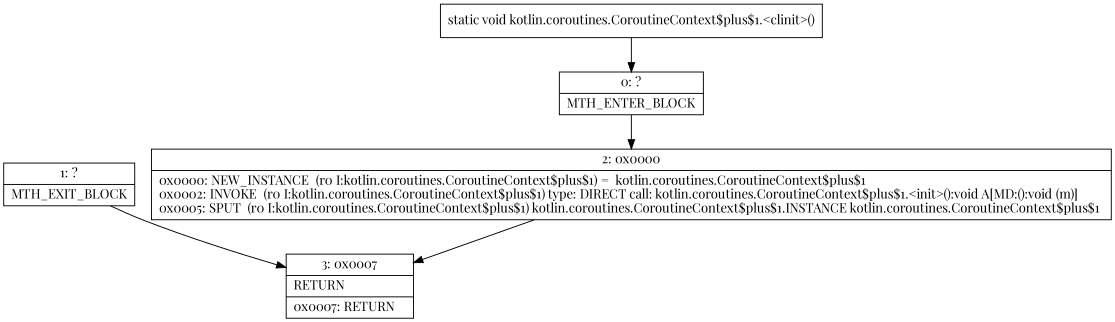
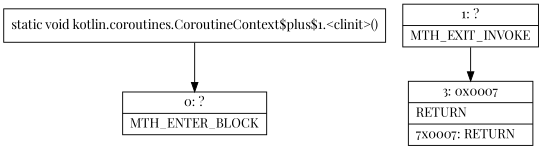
(631, 184) -> none
(69, 195) -> (471, 36)
(350, 307) -> (471, 134)
